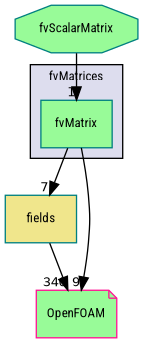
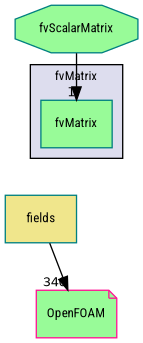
(77, 77) -> (77, 77)
(61, 166) -> none
(90, 212) -> none
